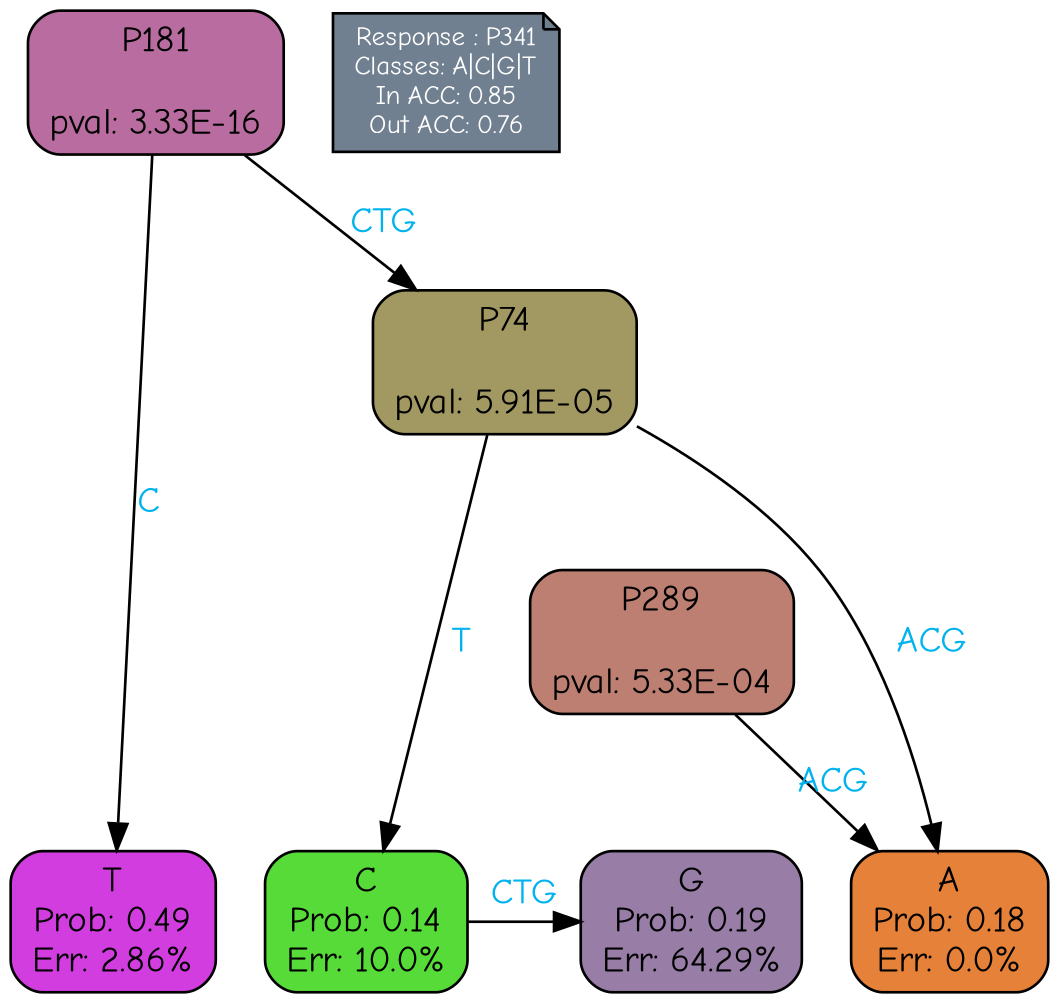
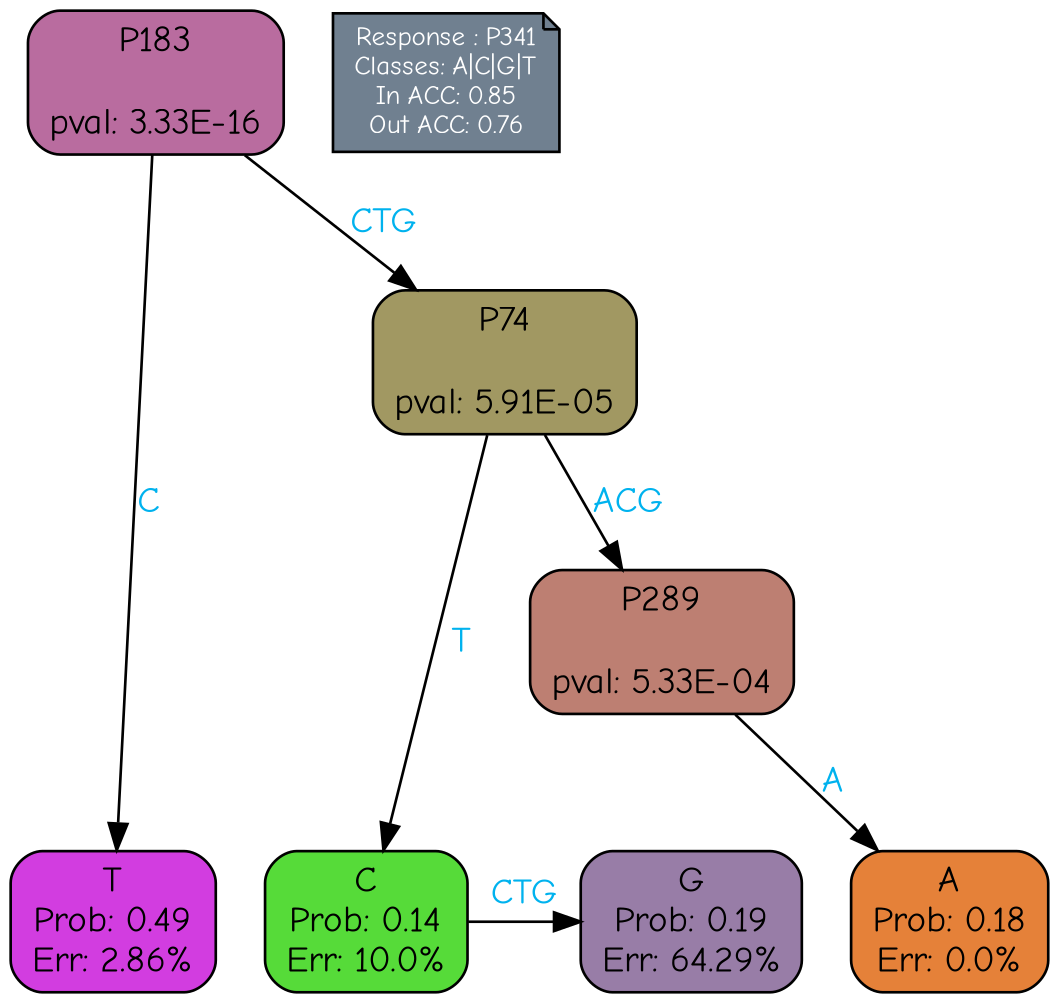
(156, 83) -> (156, 83)
(833, 589) -> (577, 491)
(834, 782) -> (834, 782)
